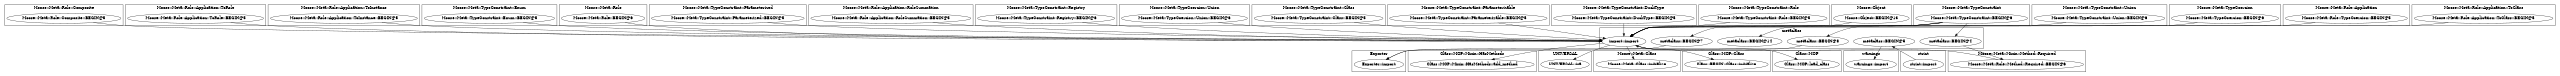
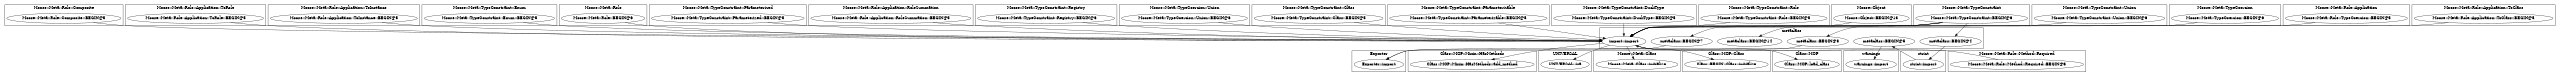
(1983, 53) -> (1937, 53)
(2017, 54) -> (2017, 54)
